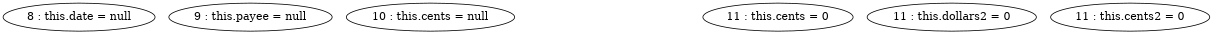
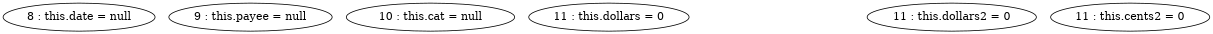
(430, 17) -> (430, 17)
none -> (609, 17)
(778, 17) -> none
